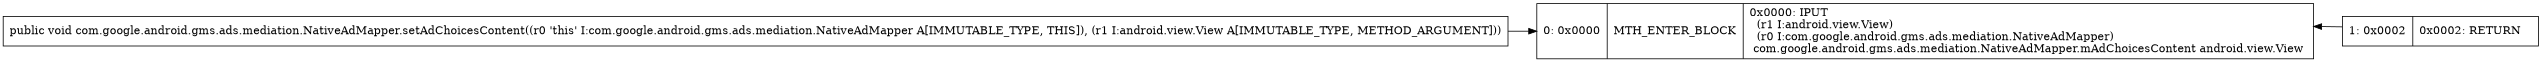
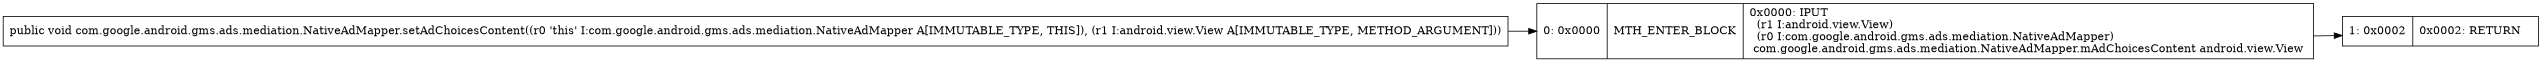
(2332, 27) -> (2324, 36)
